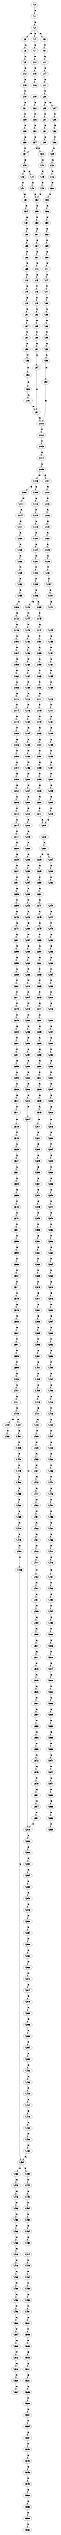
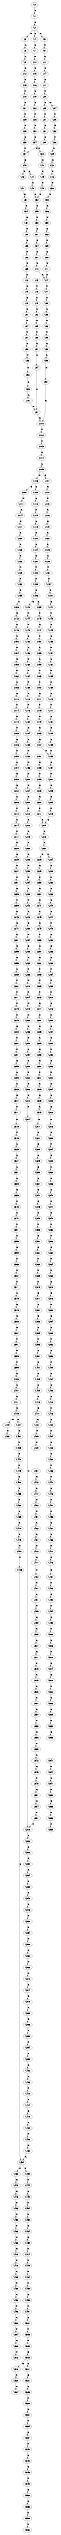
none -> (35, 90)
(22, 182) -> none
(36, 274) -> (41, 274)
none -> (51, 619)
none -> (51, 693)
(39, 750) -> (44, 750)
none -> (44, 831)
none -> (51, 894)
none -> (51, 1014)
(36, 1460) -> none
(51, 1749) -> none
none -> (27, 2248)
(16, 2363) -> (22, 2363)
